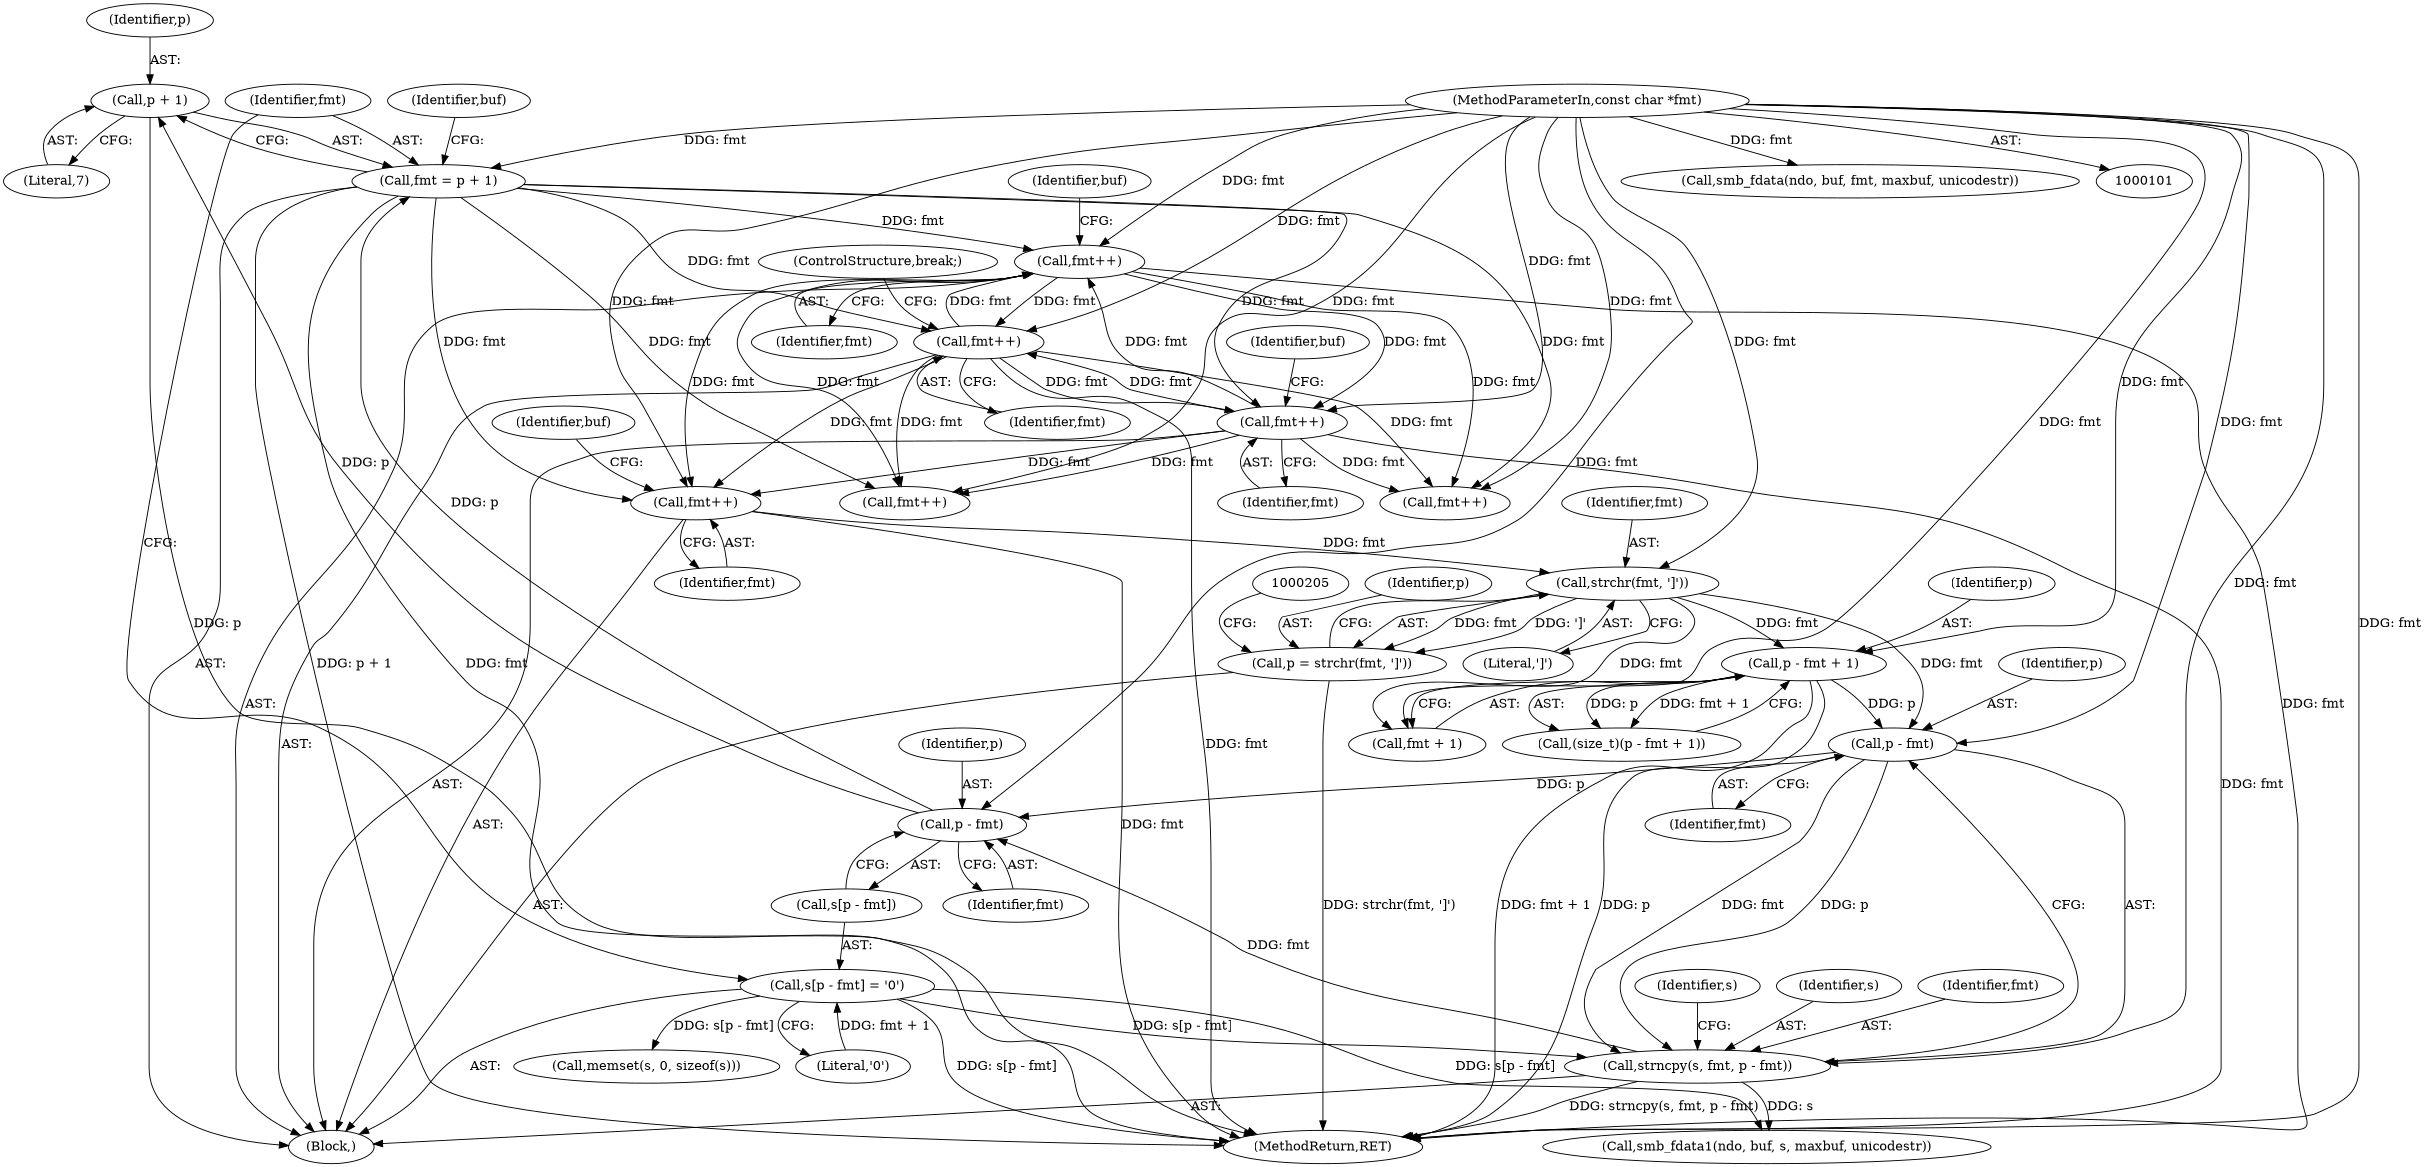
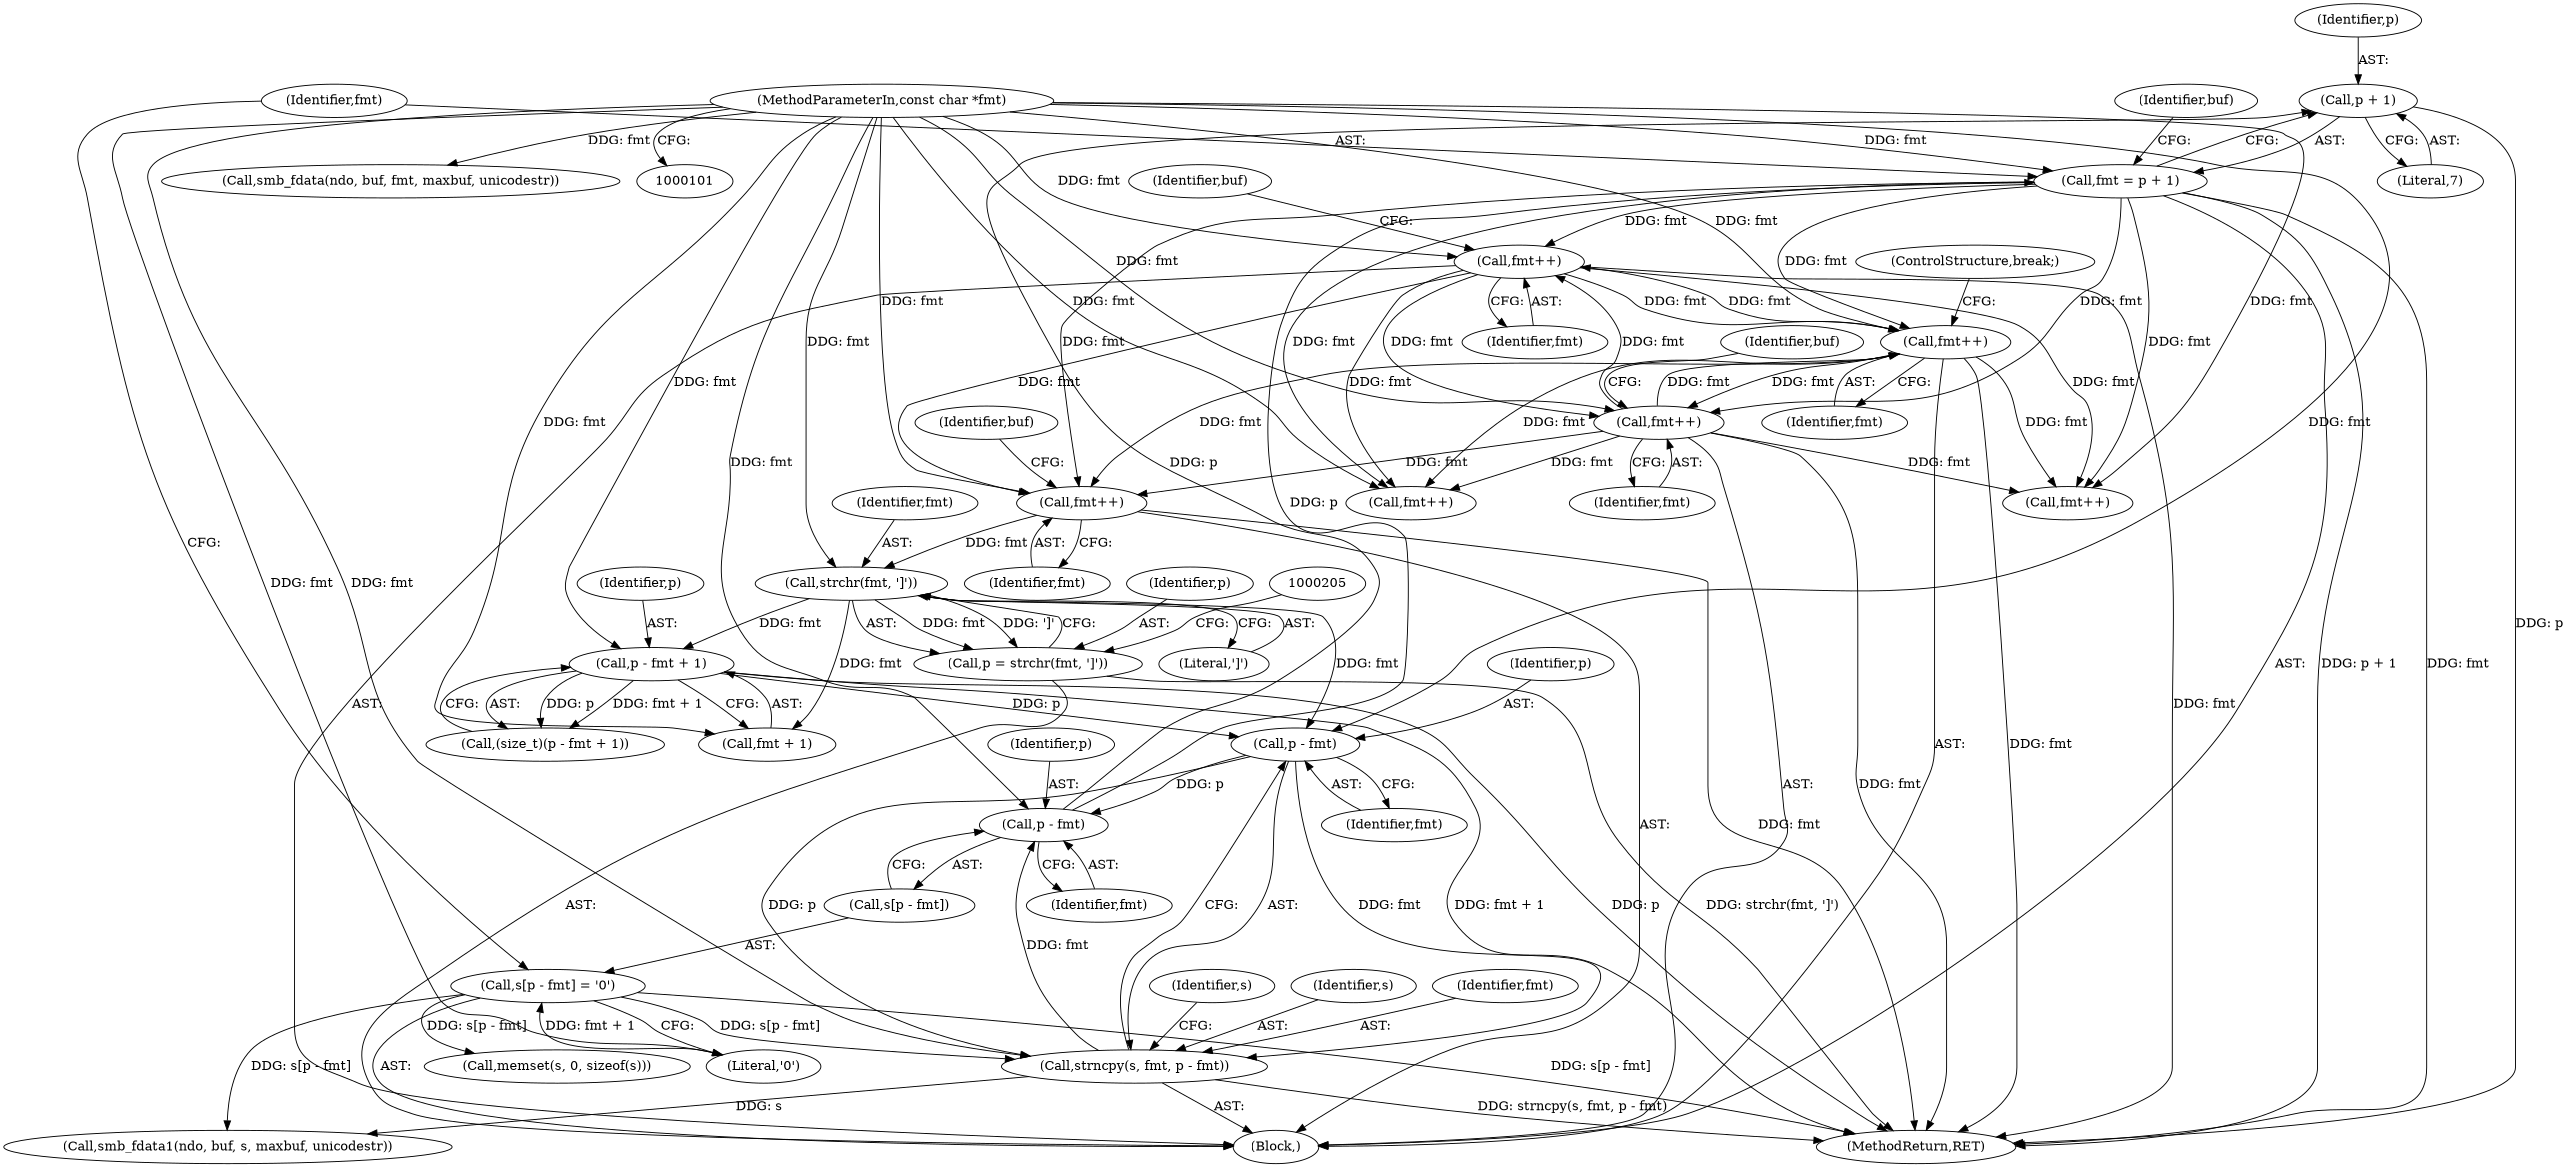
(2008, 141) -> (676, 141)
(2359, 788) -> (202, 422)
